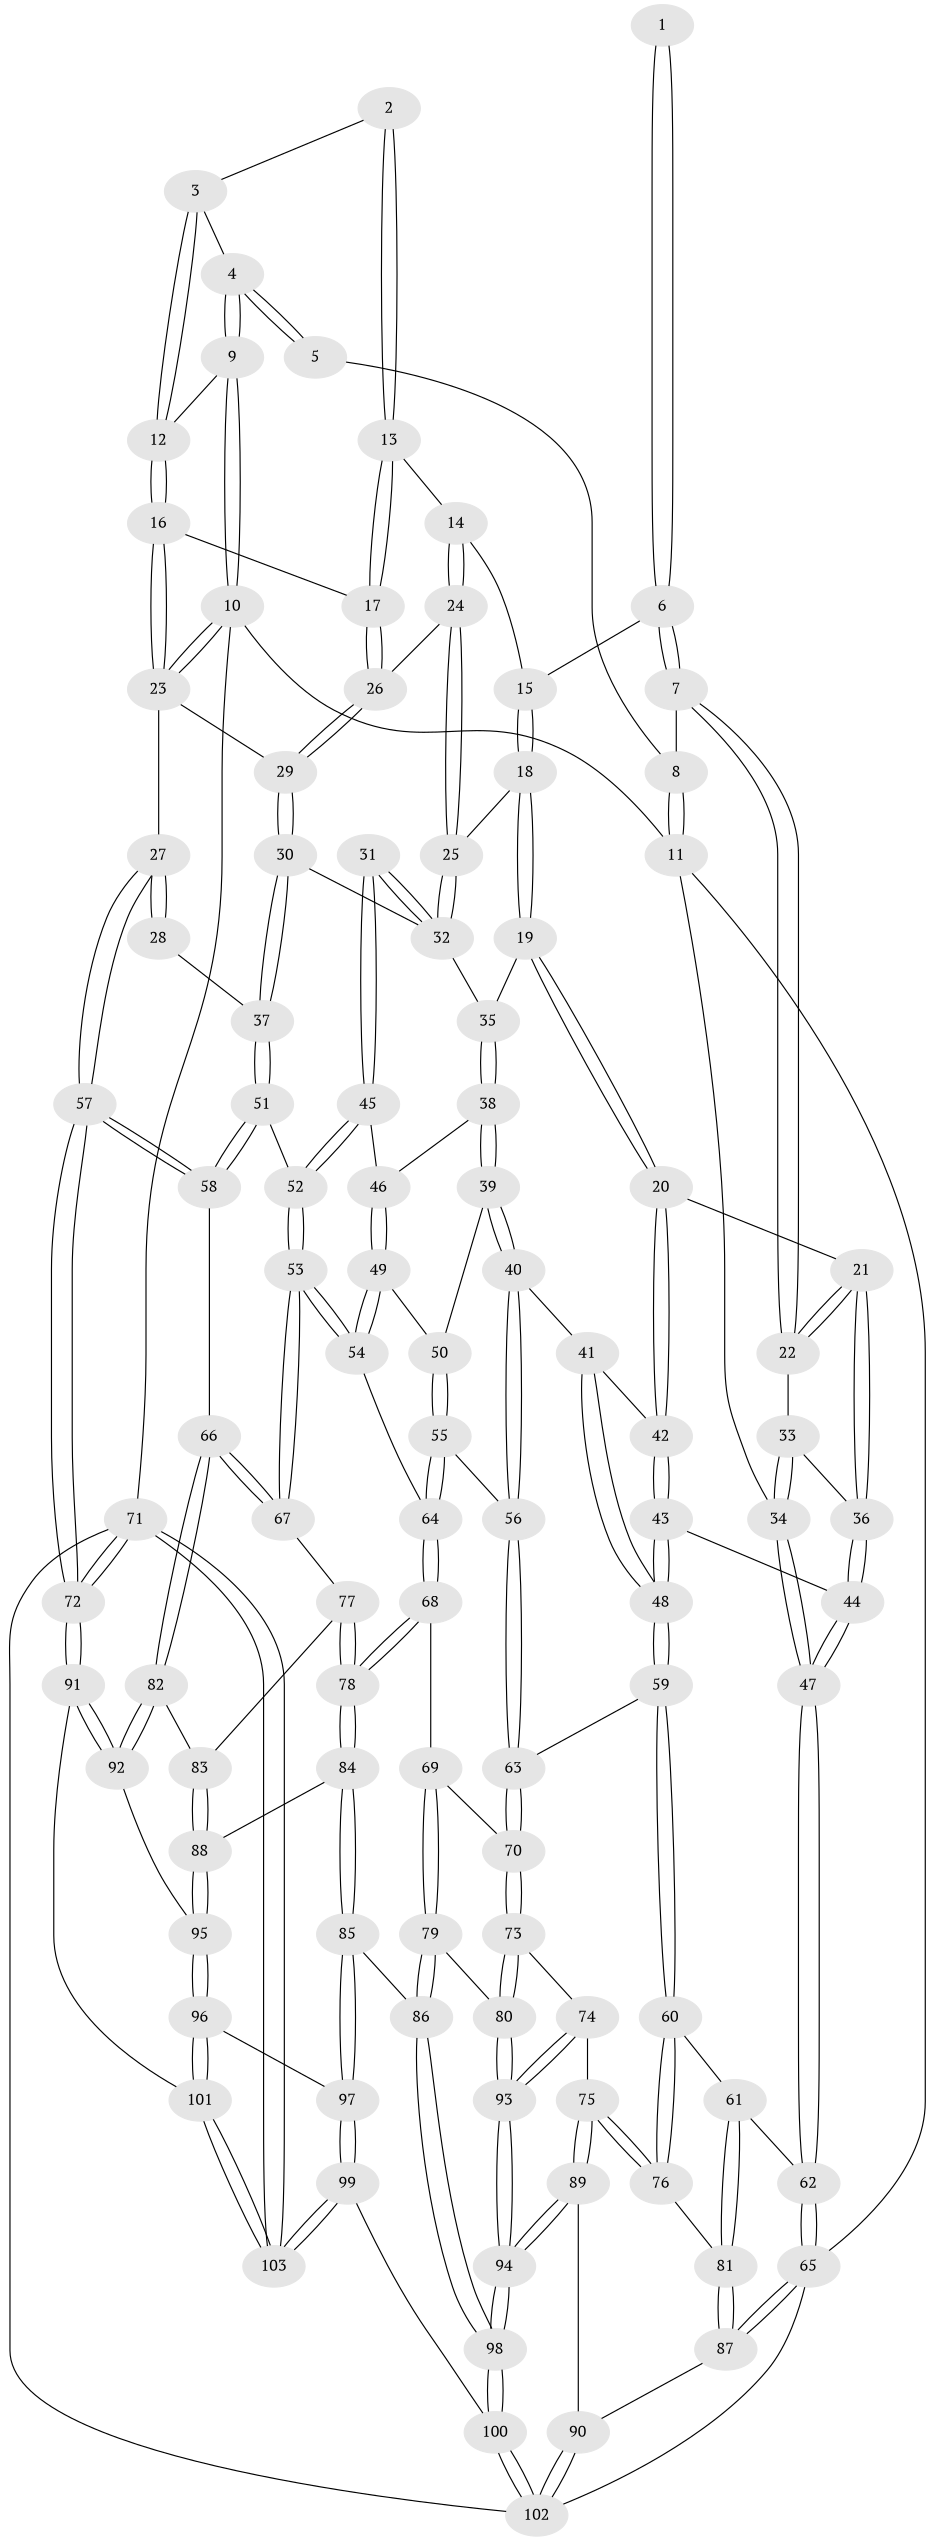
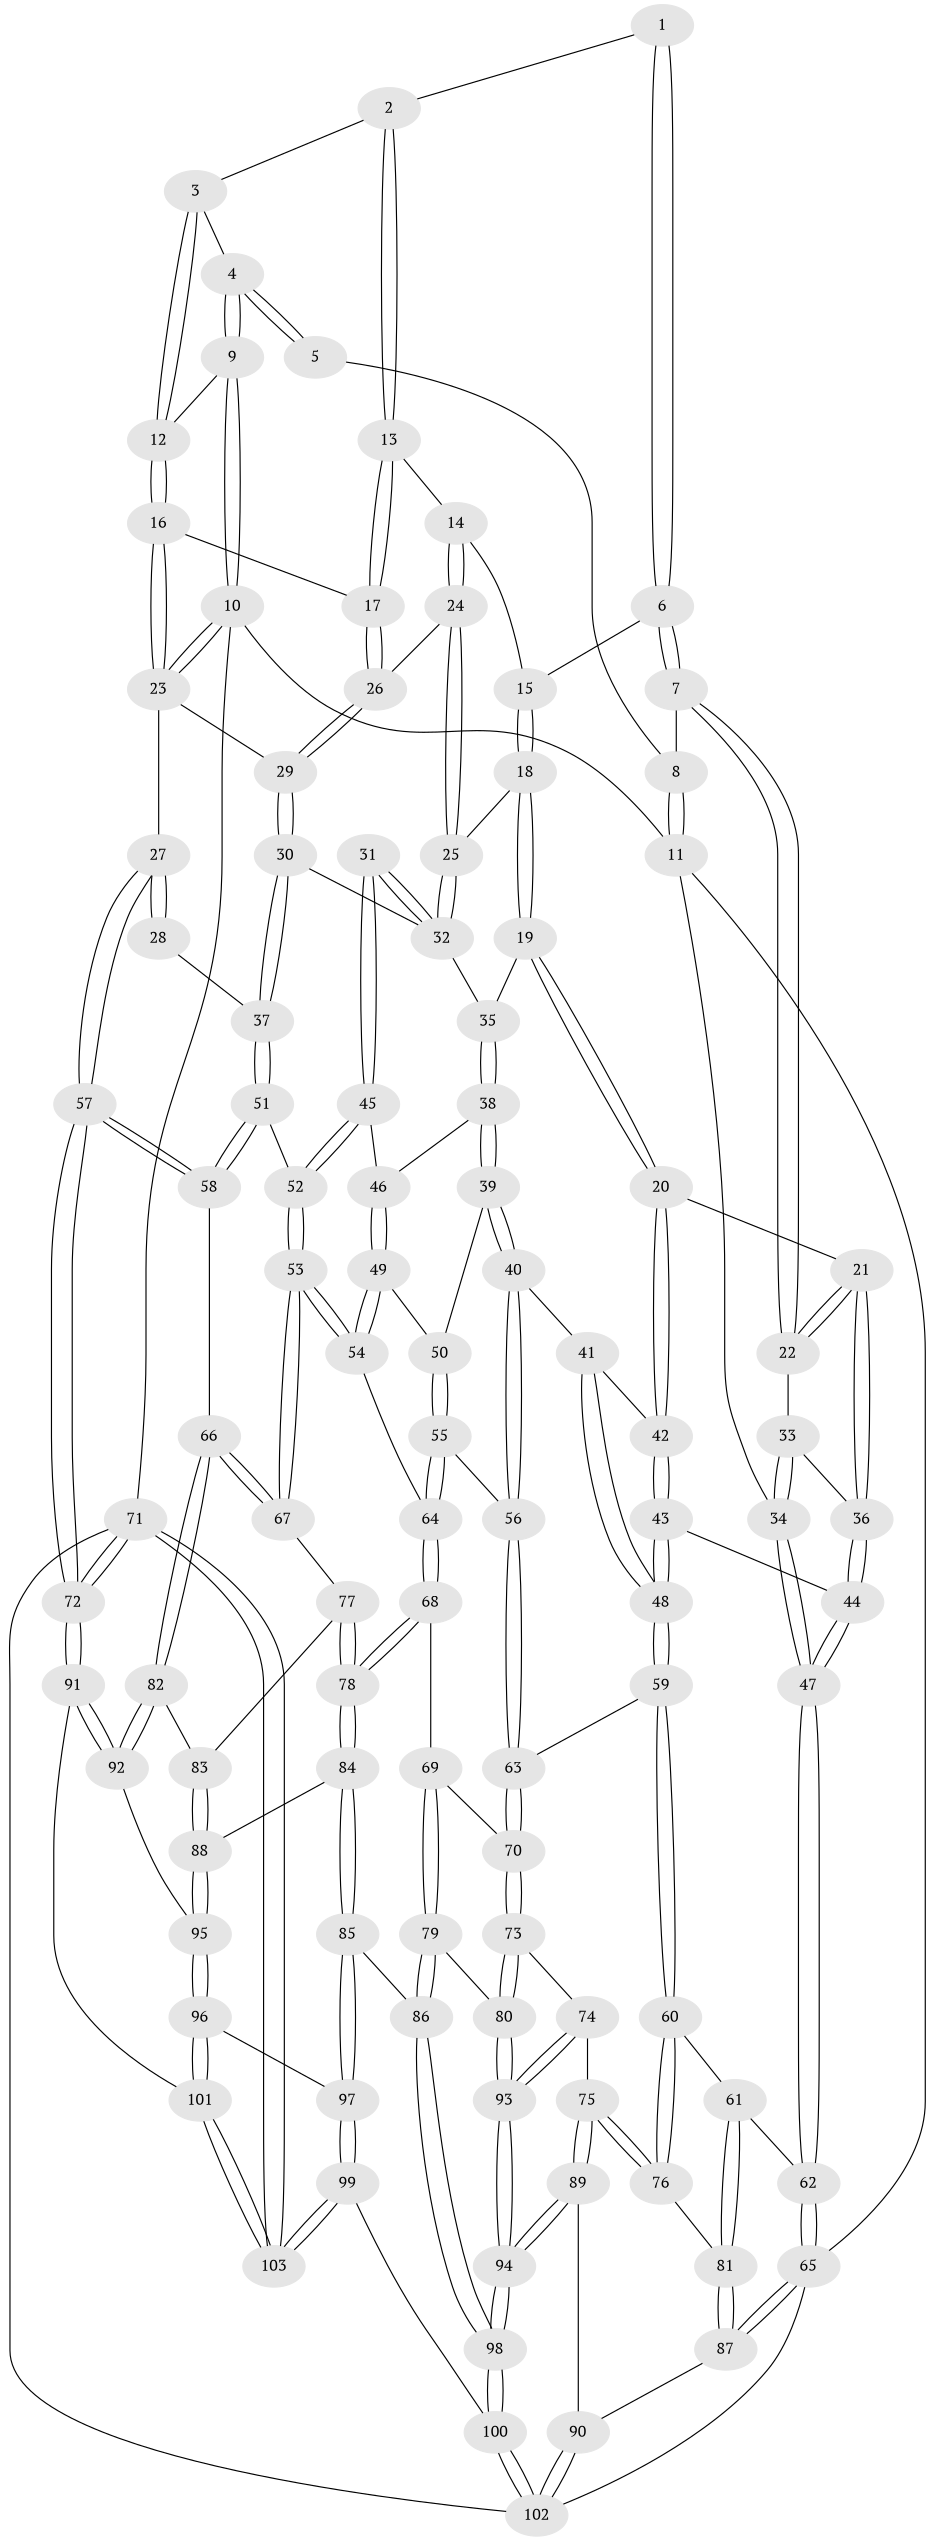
none -> (526, 67)
